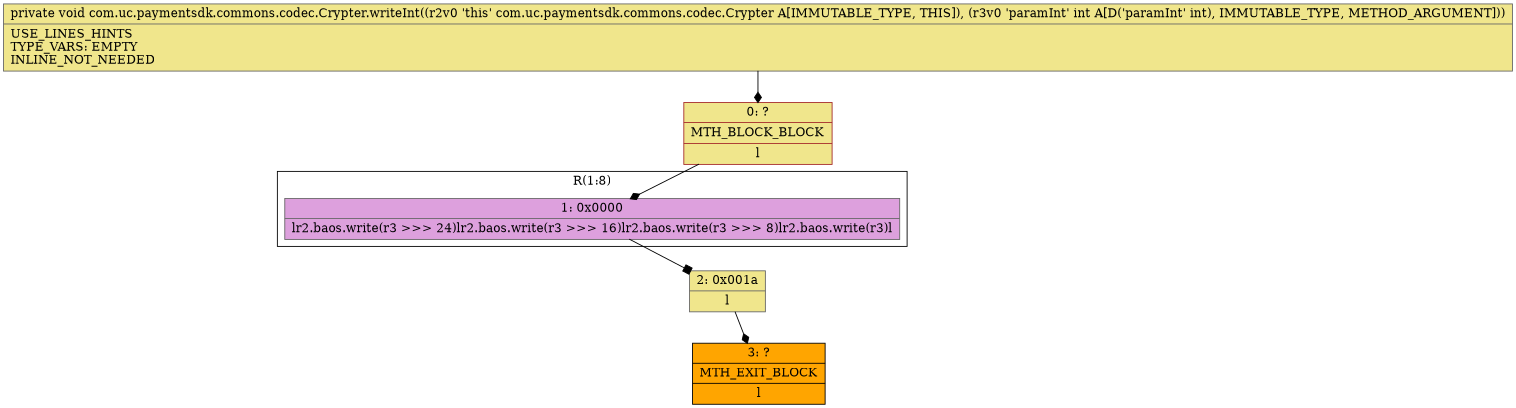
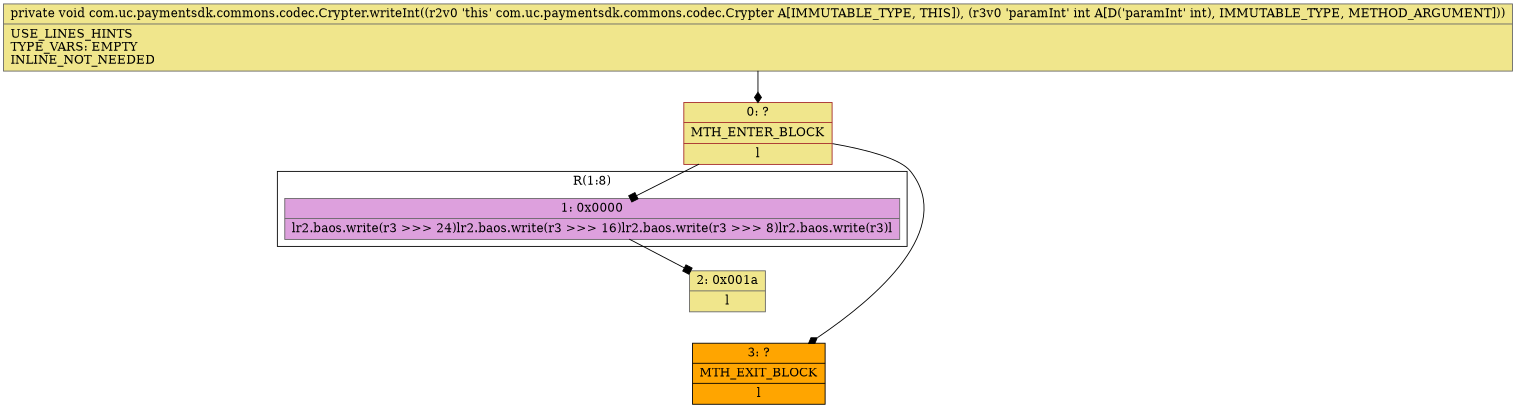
(758, 133) -> (758, 133)
(669, 179) -> (669, 179)
(739, 323) -> (919, 232)
